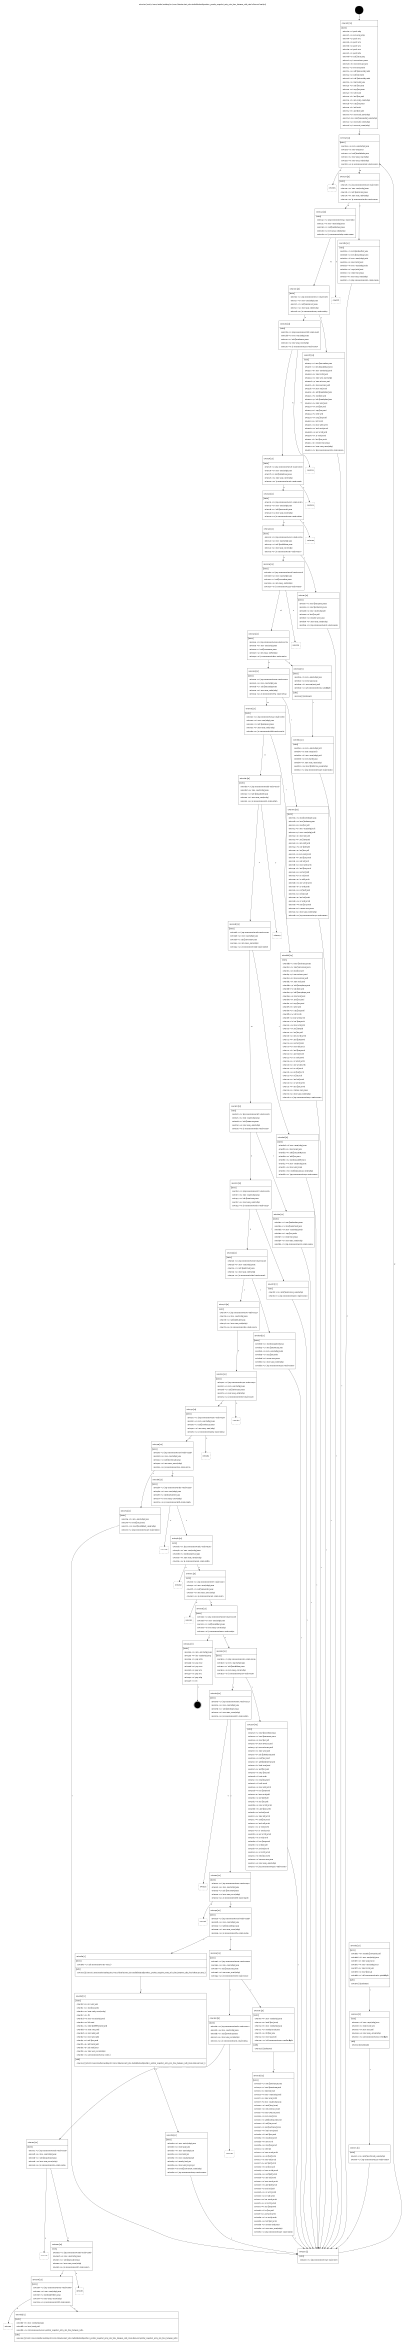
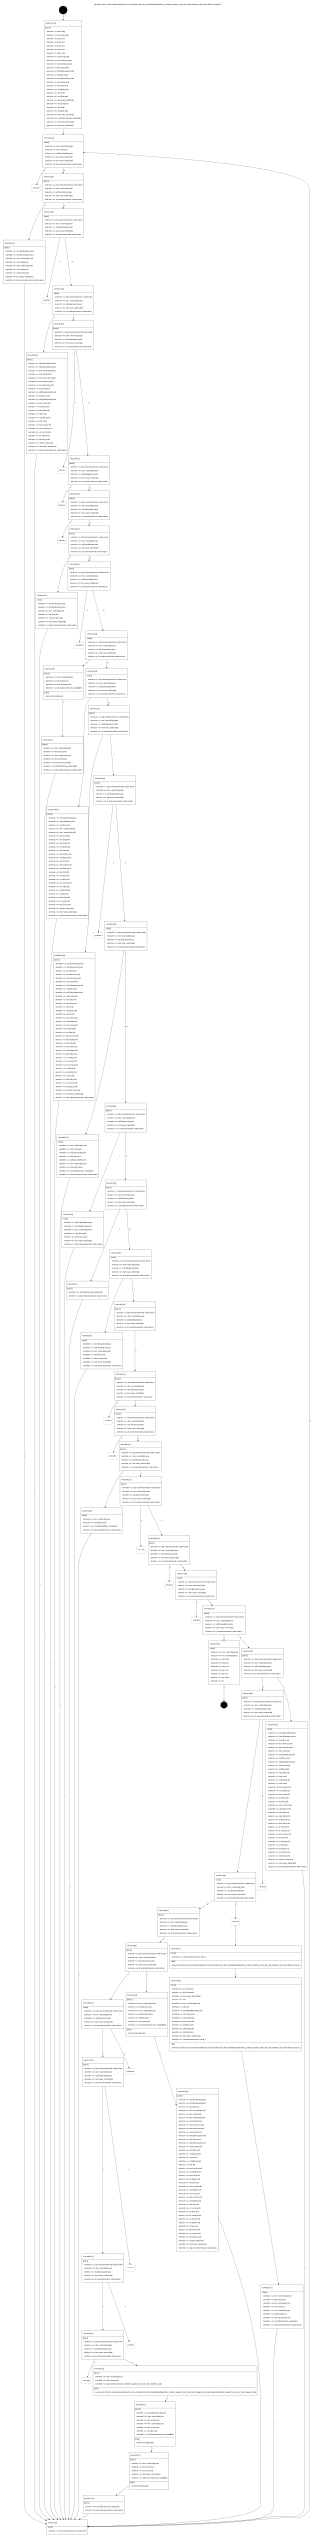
(191, 1945) -> (235, 1935)
none -> (167, 2398)
